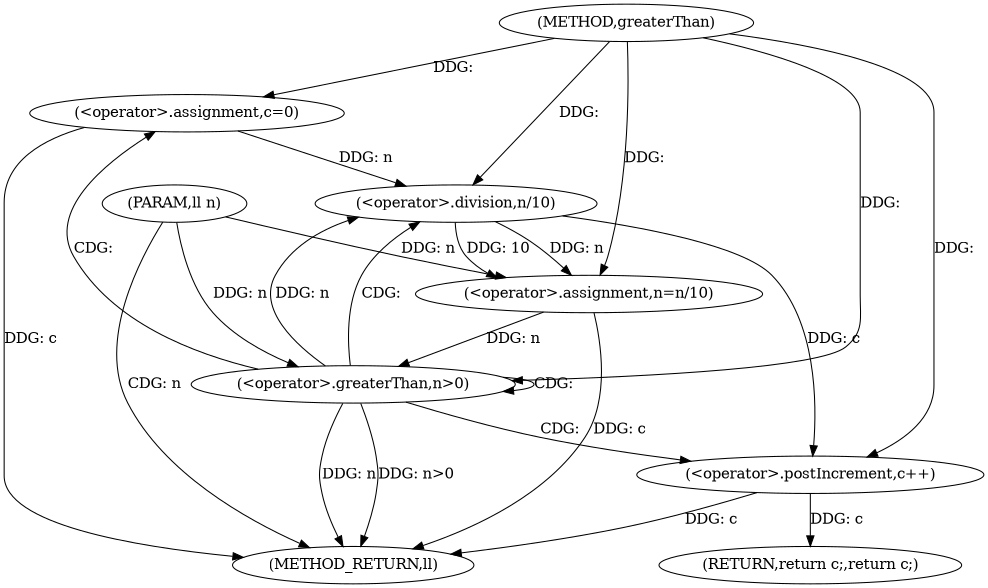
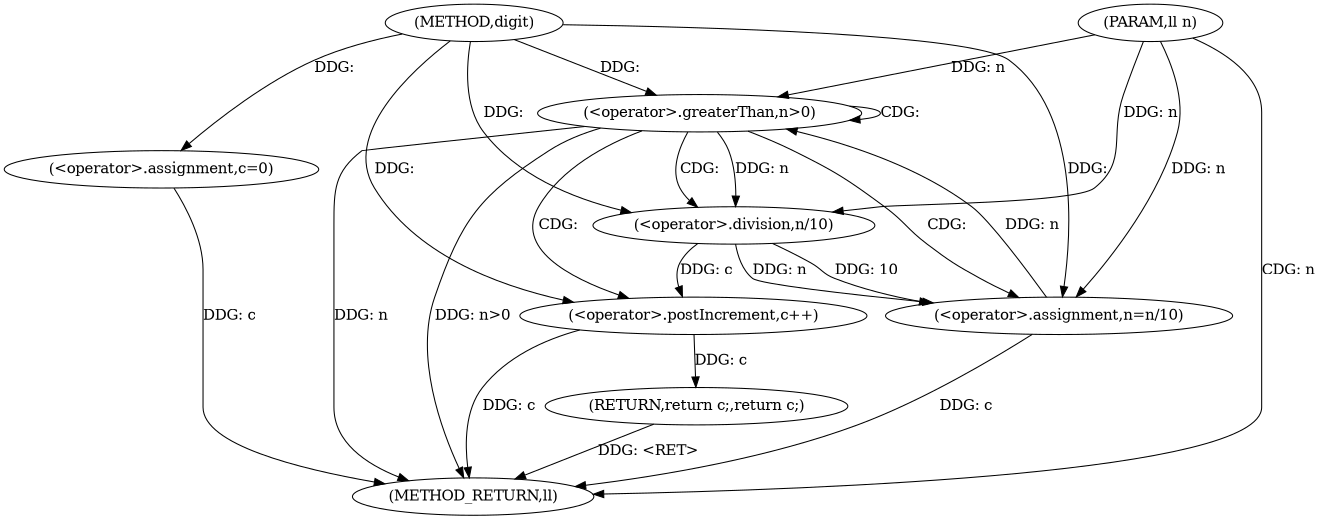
(626, 23) -> (474, 23)
(317, 157) -> (1048, 198)
(94, 284) -> (870, 196)
none -> (589, 450)
